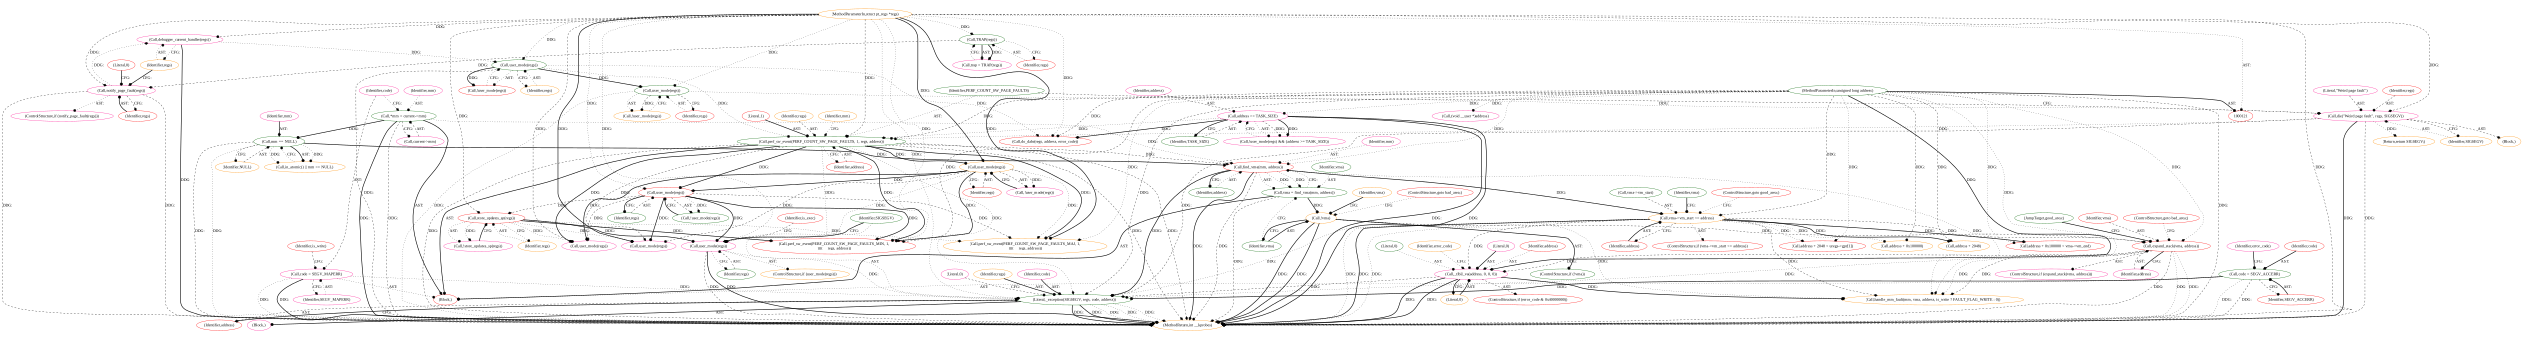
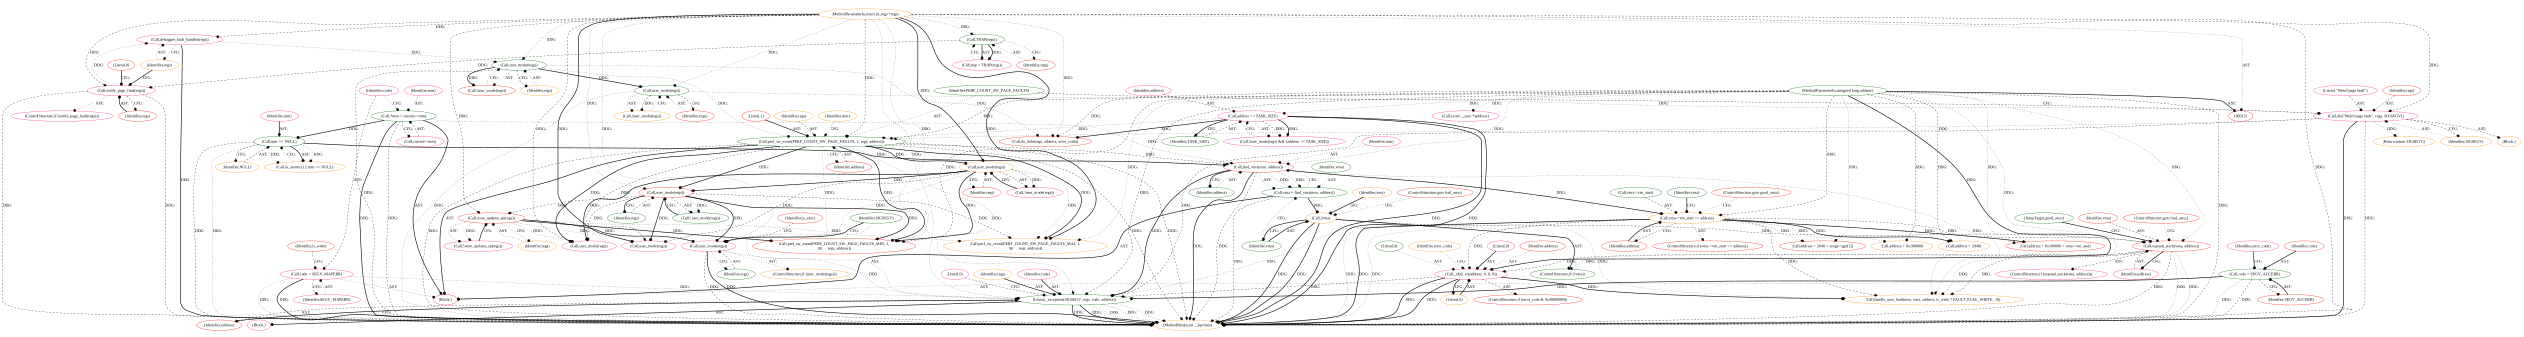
(180, 40) -> (180, 40)
(1638, 278) -> (1859, 254)
